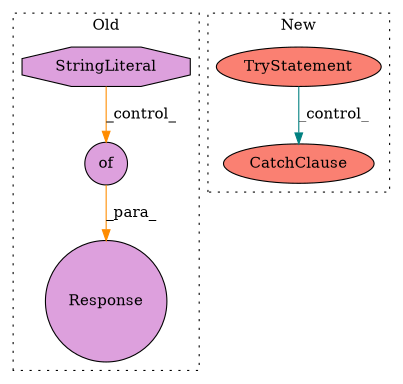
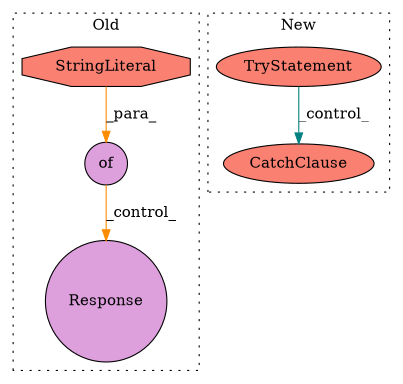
(106, 67) -> (106, 67)
(141, 114) -> (131, 114)
(131, 213) -> (141, 213)
